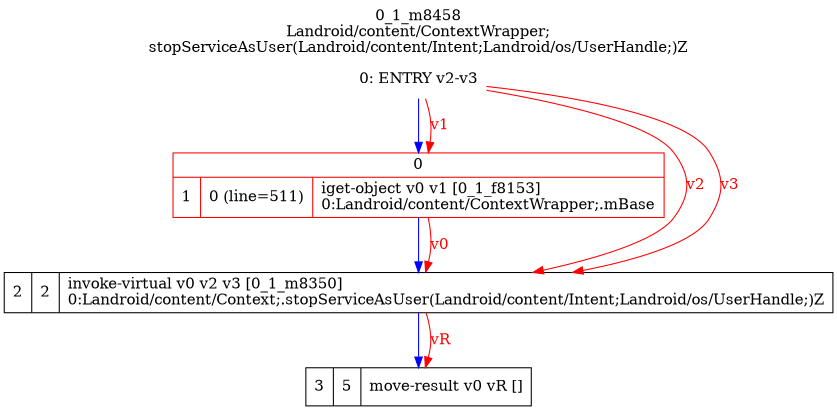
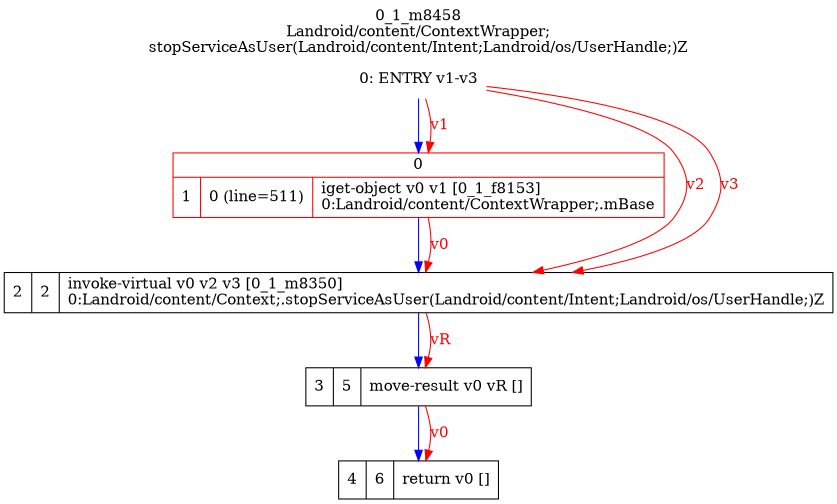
(419, 79) -> (419, 79)
none -> (419, 480)
